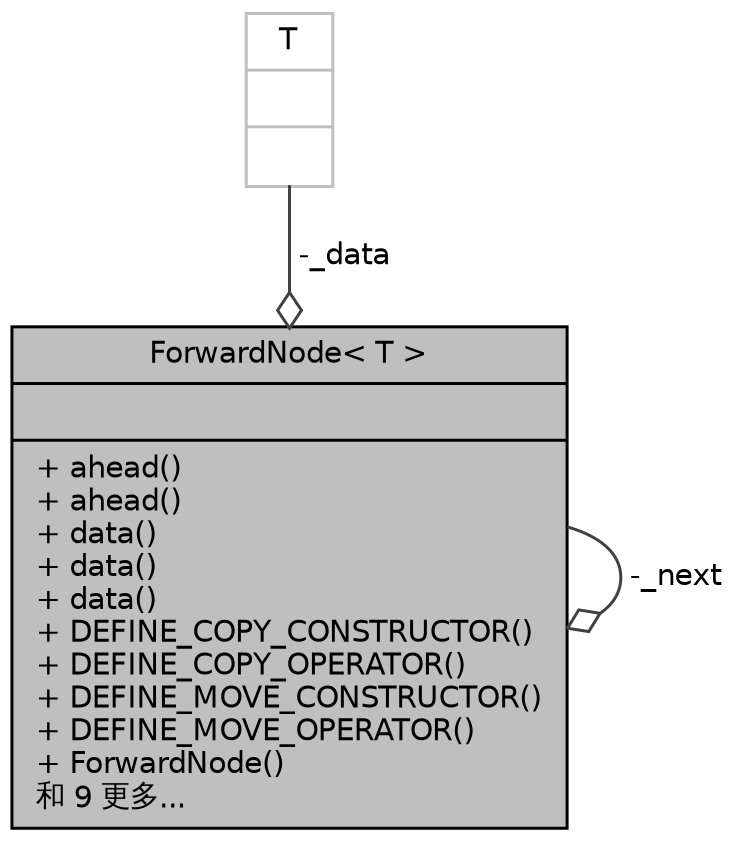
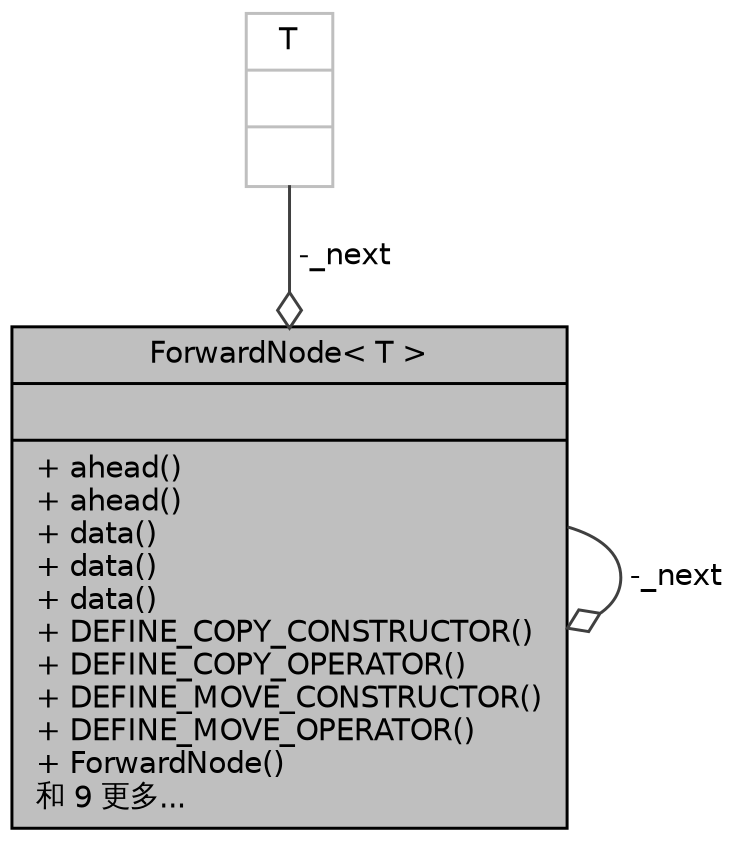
(340, 257) -> (340, 257)
